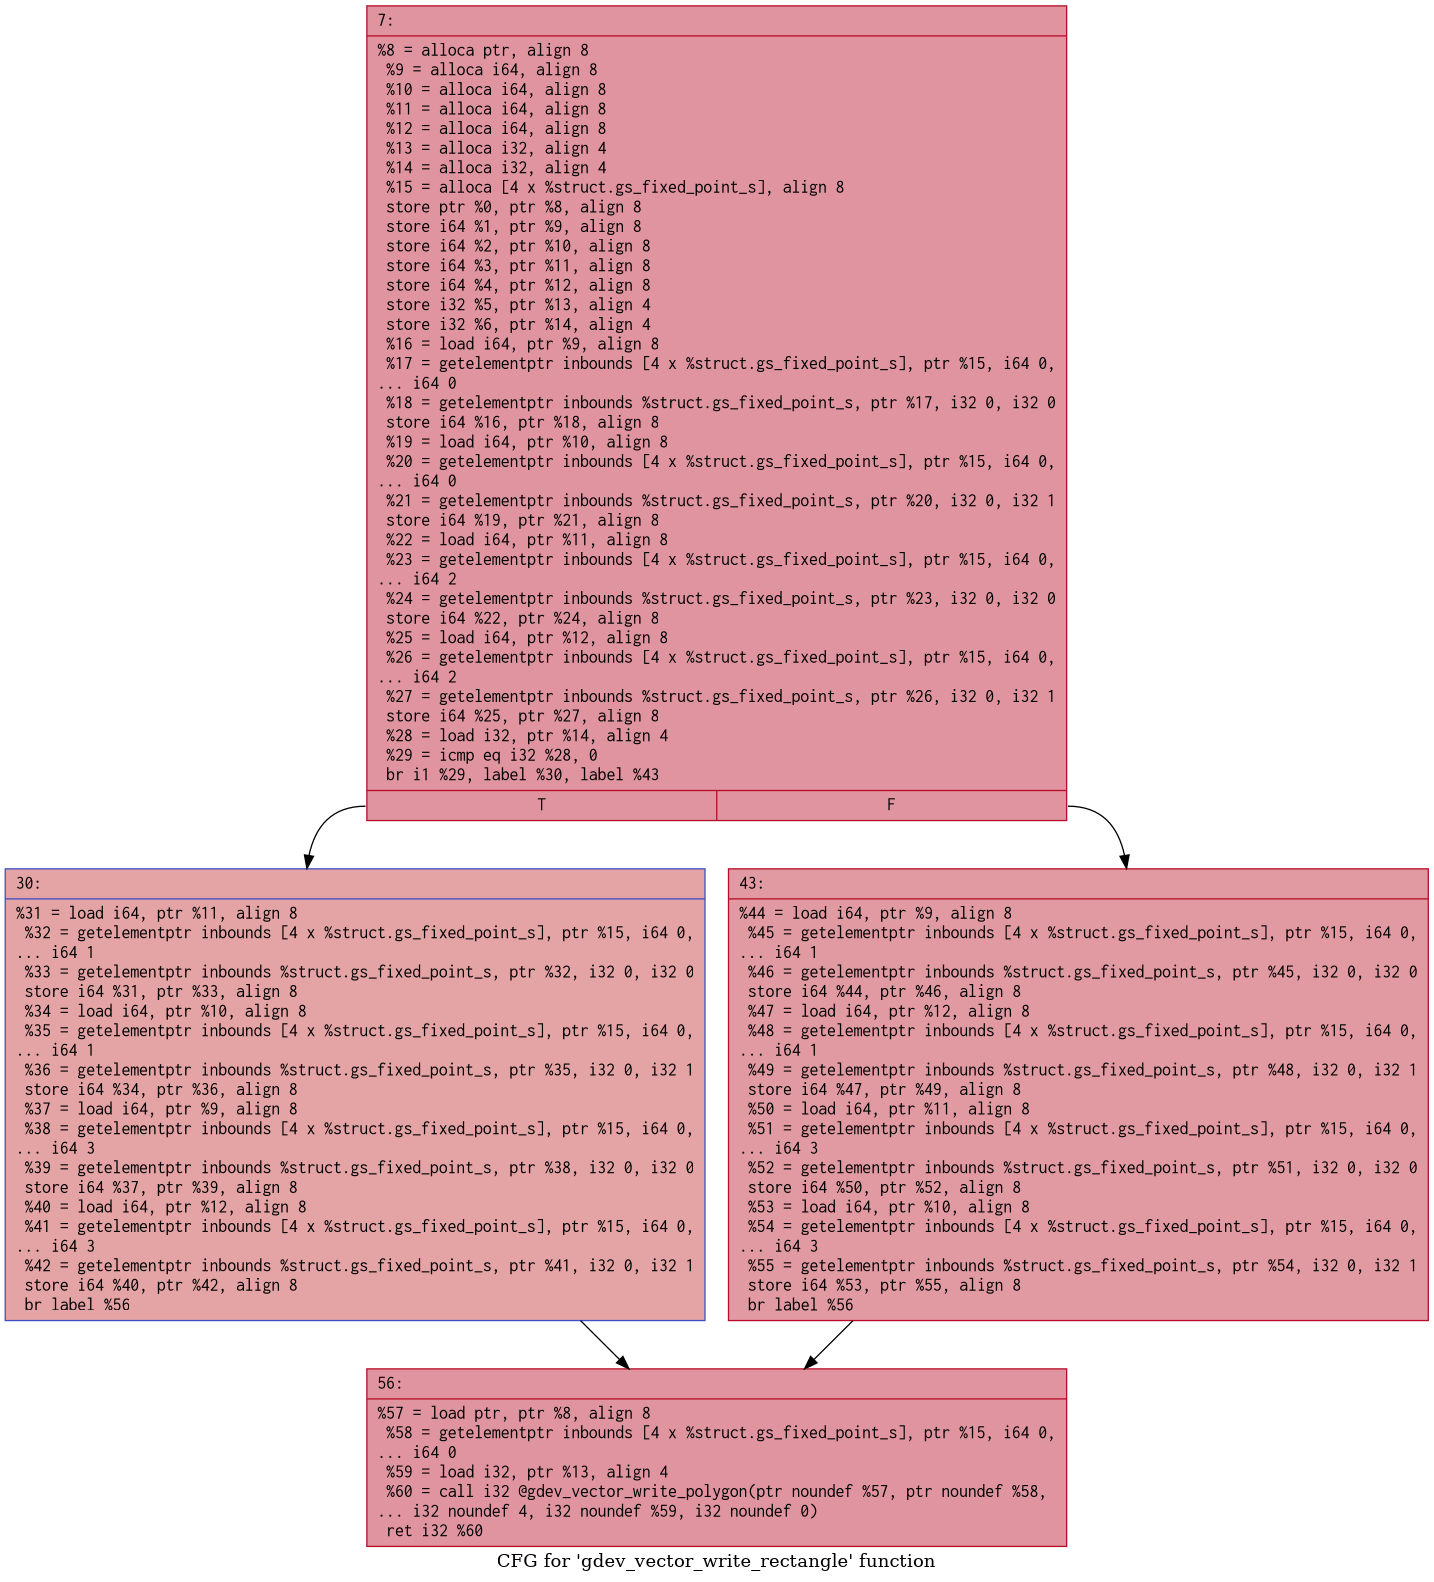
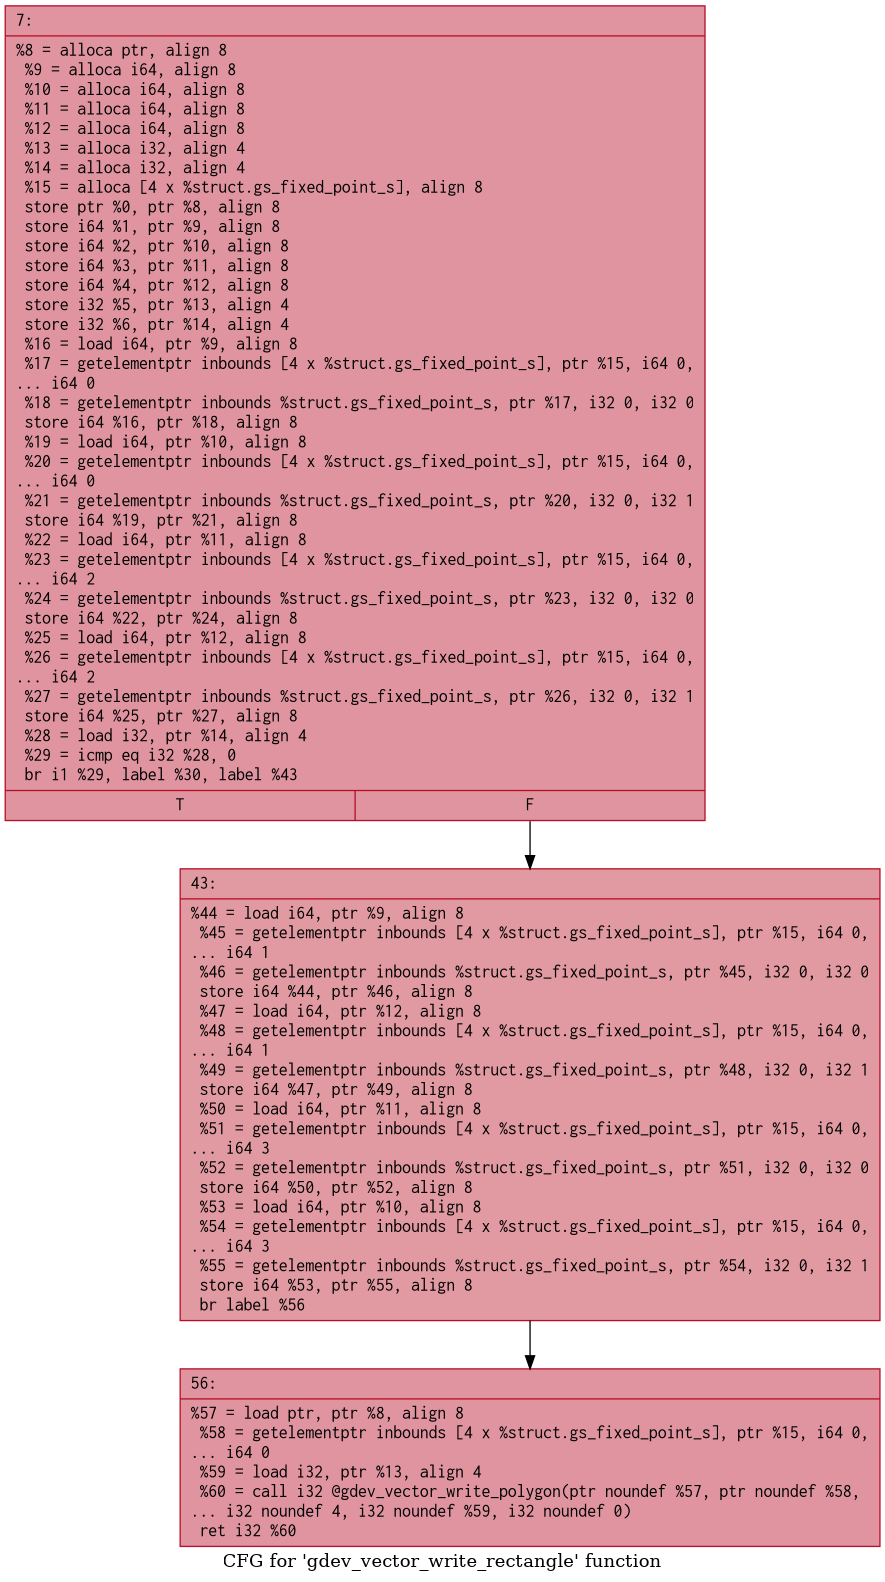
(355, 1095) -> none
